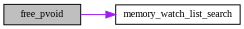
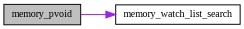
(42, 15) -> (42, 15)
